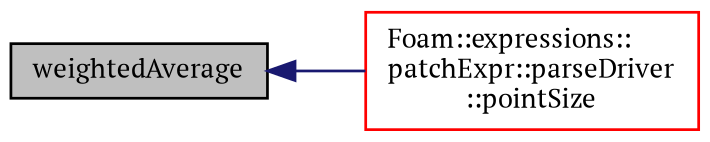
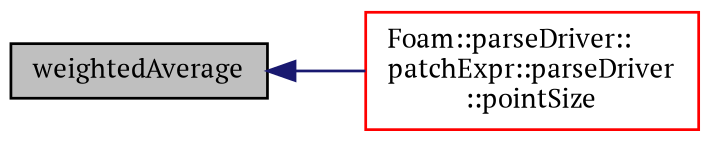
(532, 71) -> (532, 71)
